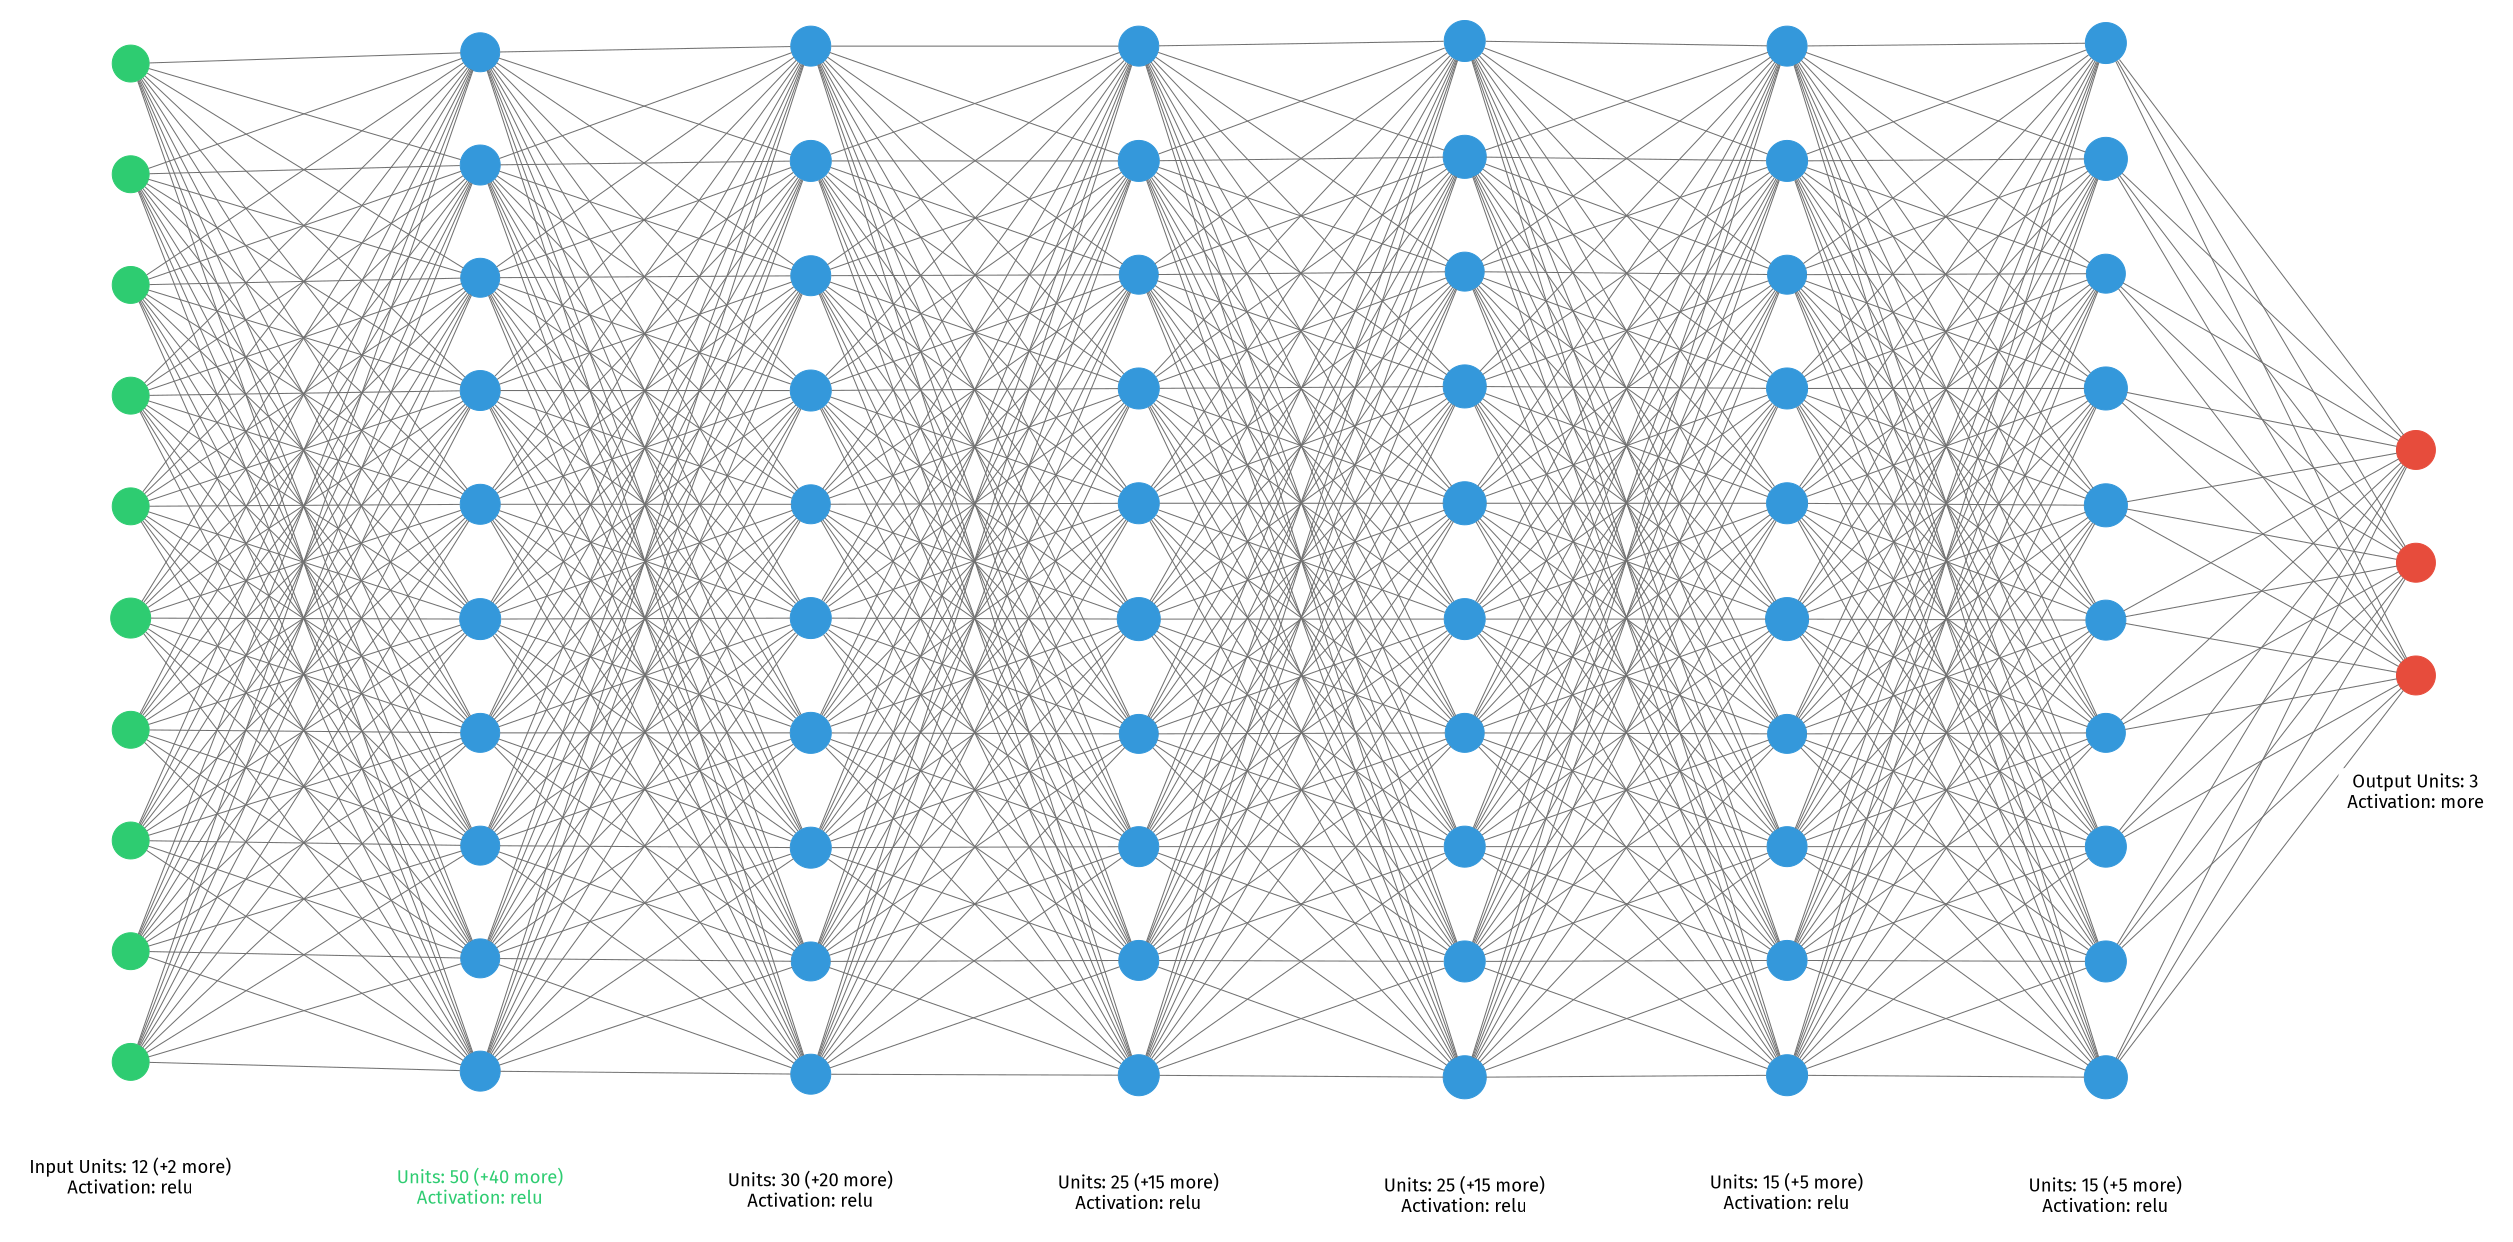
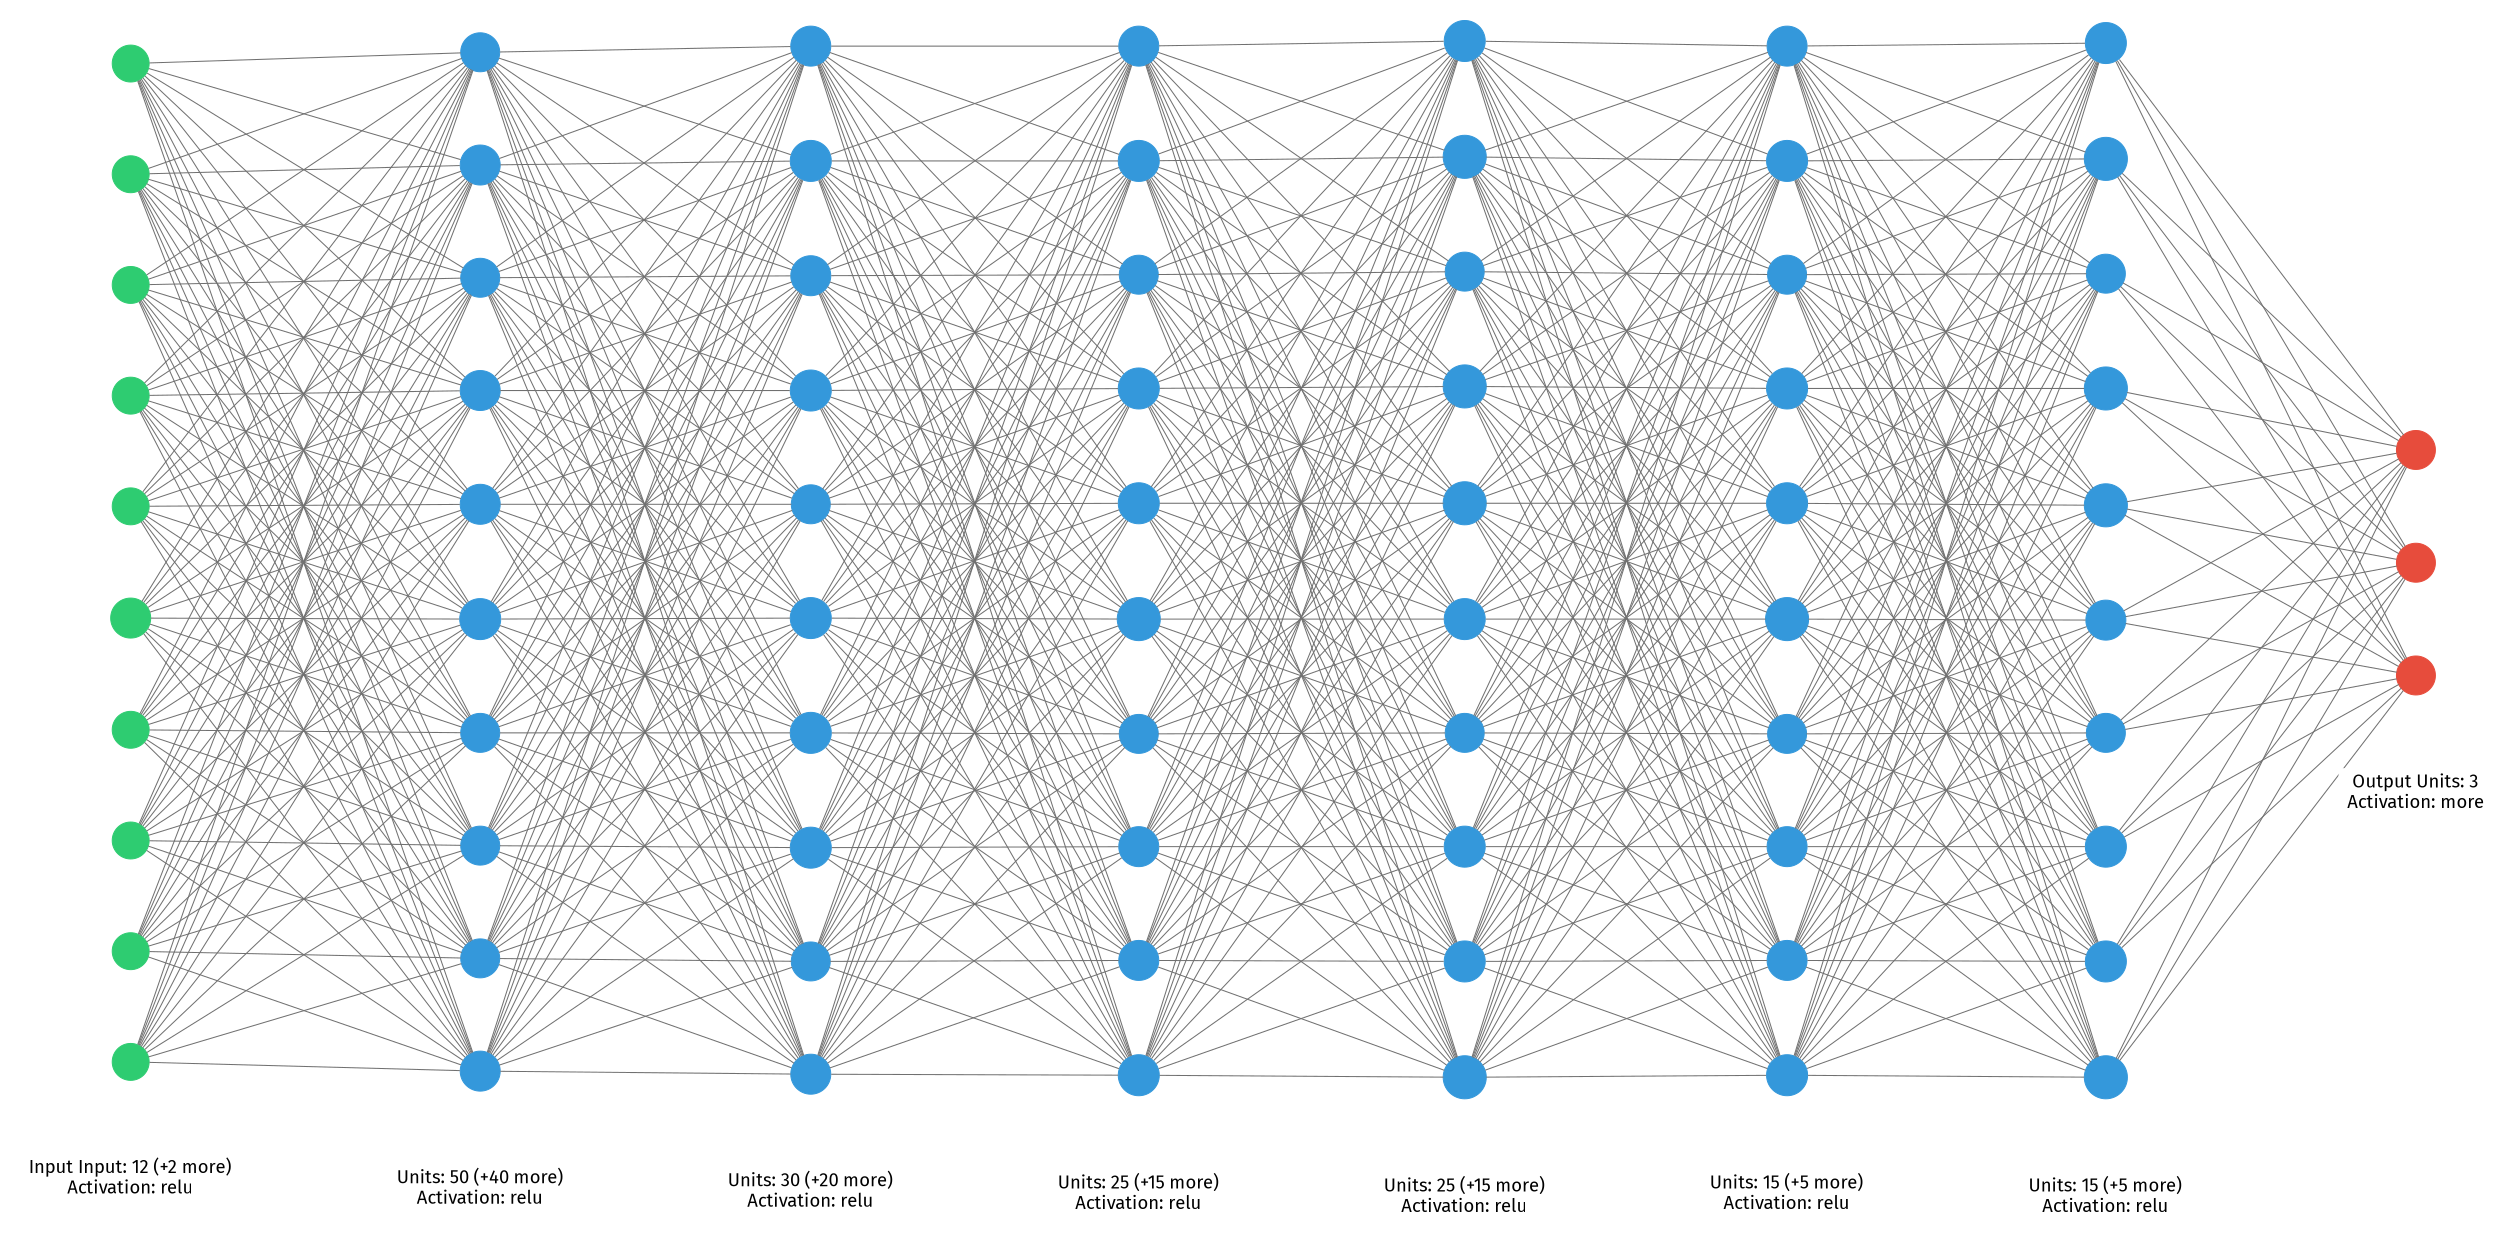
(131, 1179) -> (131, 1179)
(480, 1189) -> (480, 1189)
